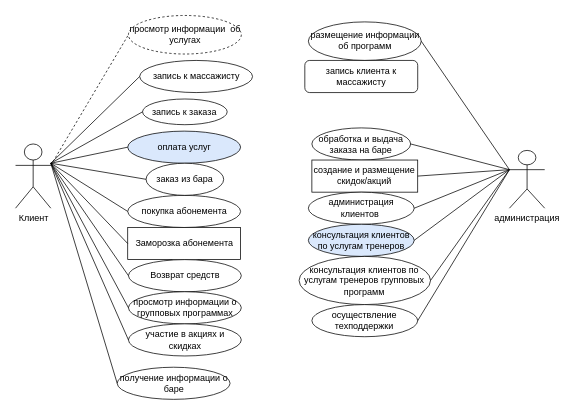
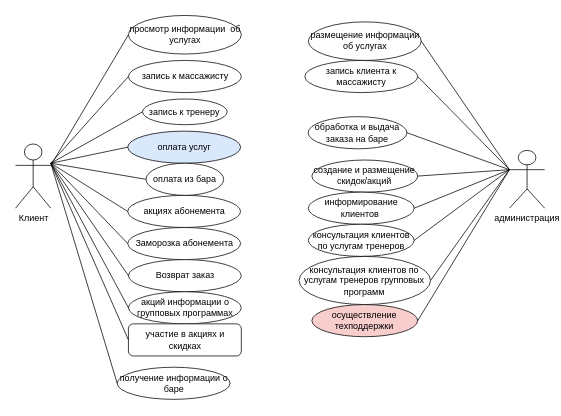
(185, 35) -> (185, 35)
(365, 41) -> (365, 41)
(196, 77) -> (185, 77)
(361, 77) -> (361, 77)
(94, 92) -> (94, 92)
(185, 112) -> (185, 112)
none -> (460, 120)
(361, 144) -> (358, 133)
(365, 176) -> (365, 176)
(185, 180) -> (185, 180)
(362, 208) -> (362, 208)
(185, 212) -> (185, 212)
(361, 240) -> (361, 240)
(184, 244) -> (184, 244)
(185, 276) -> (185, 276)
(185, 308) -> (185, 308)
(365, 321) -> (365, 321)
(185, 340) -> (185, 340)
